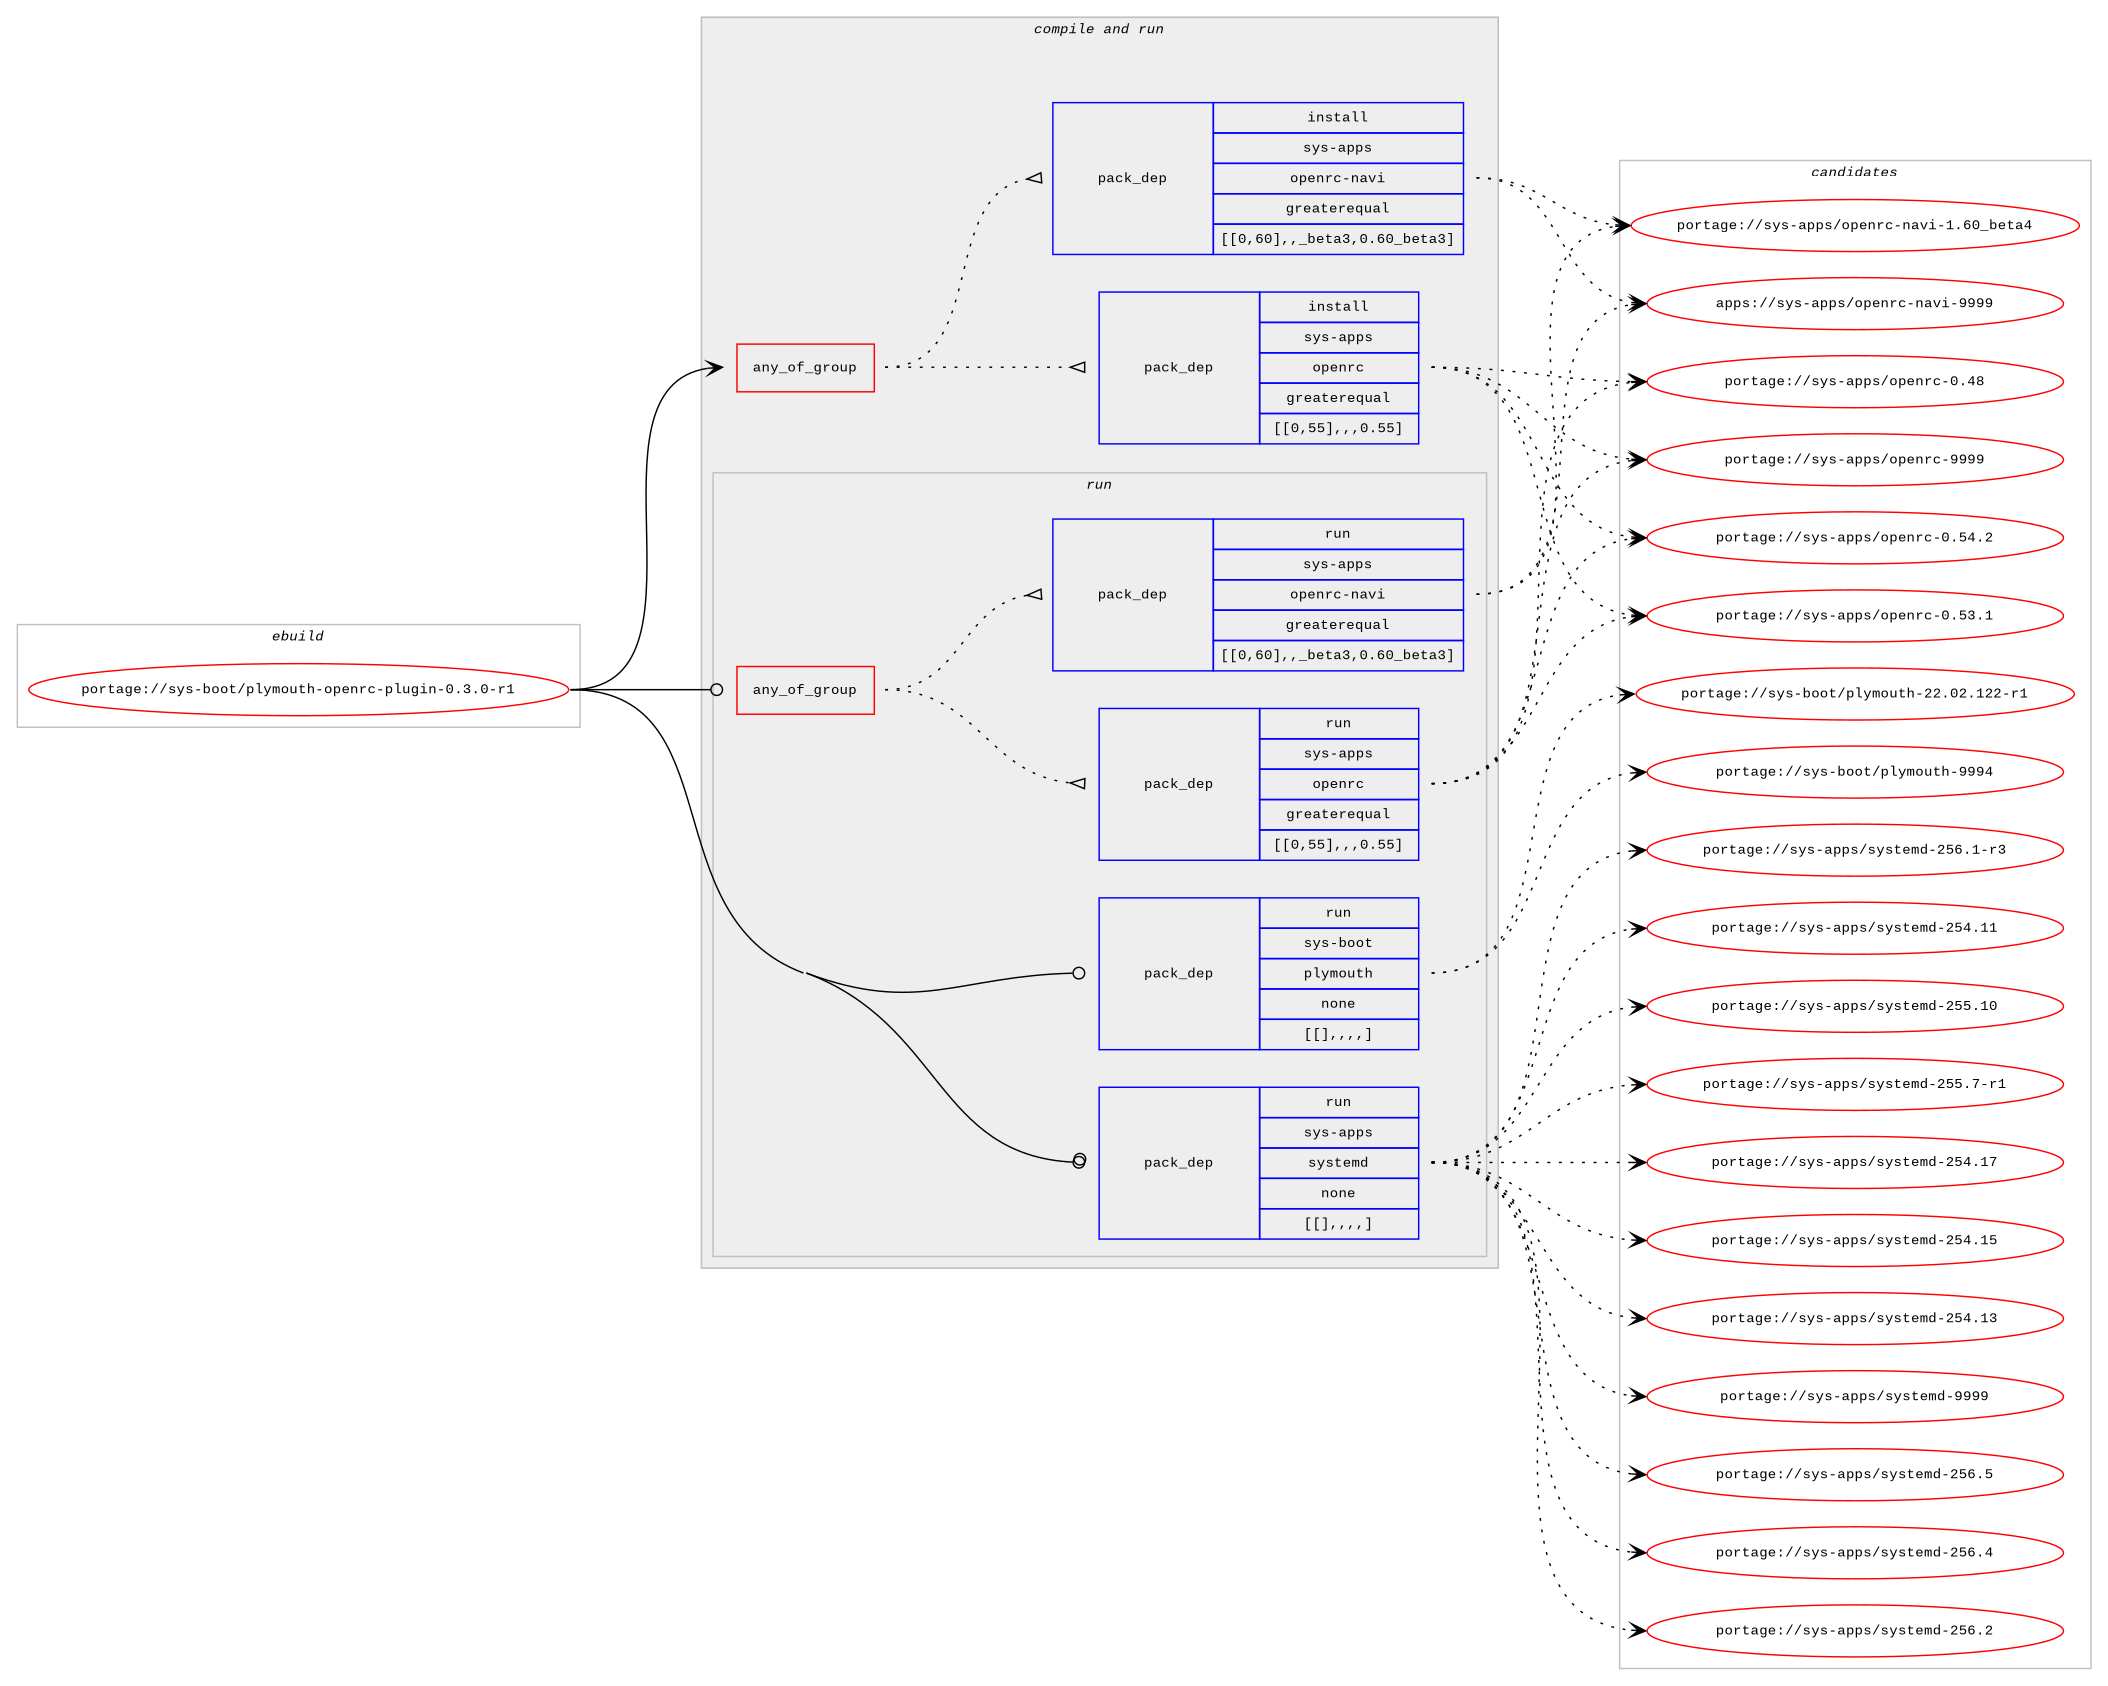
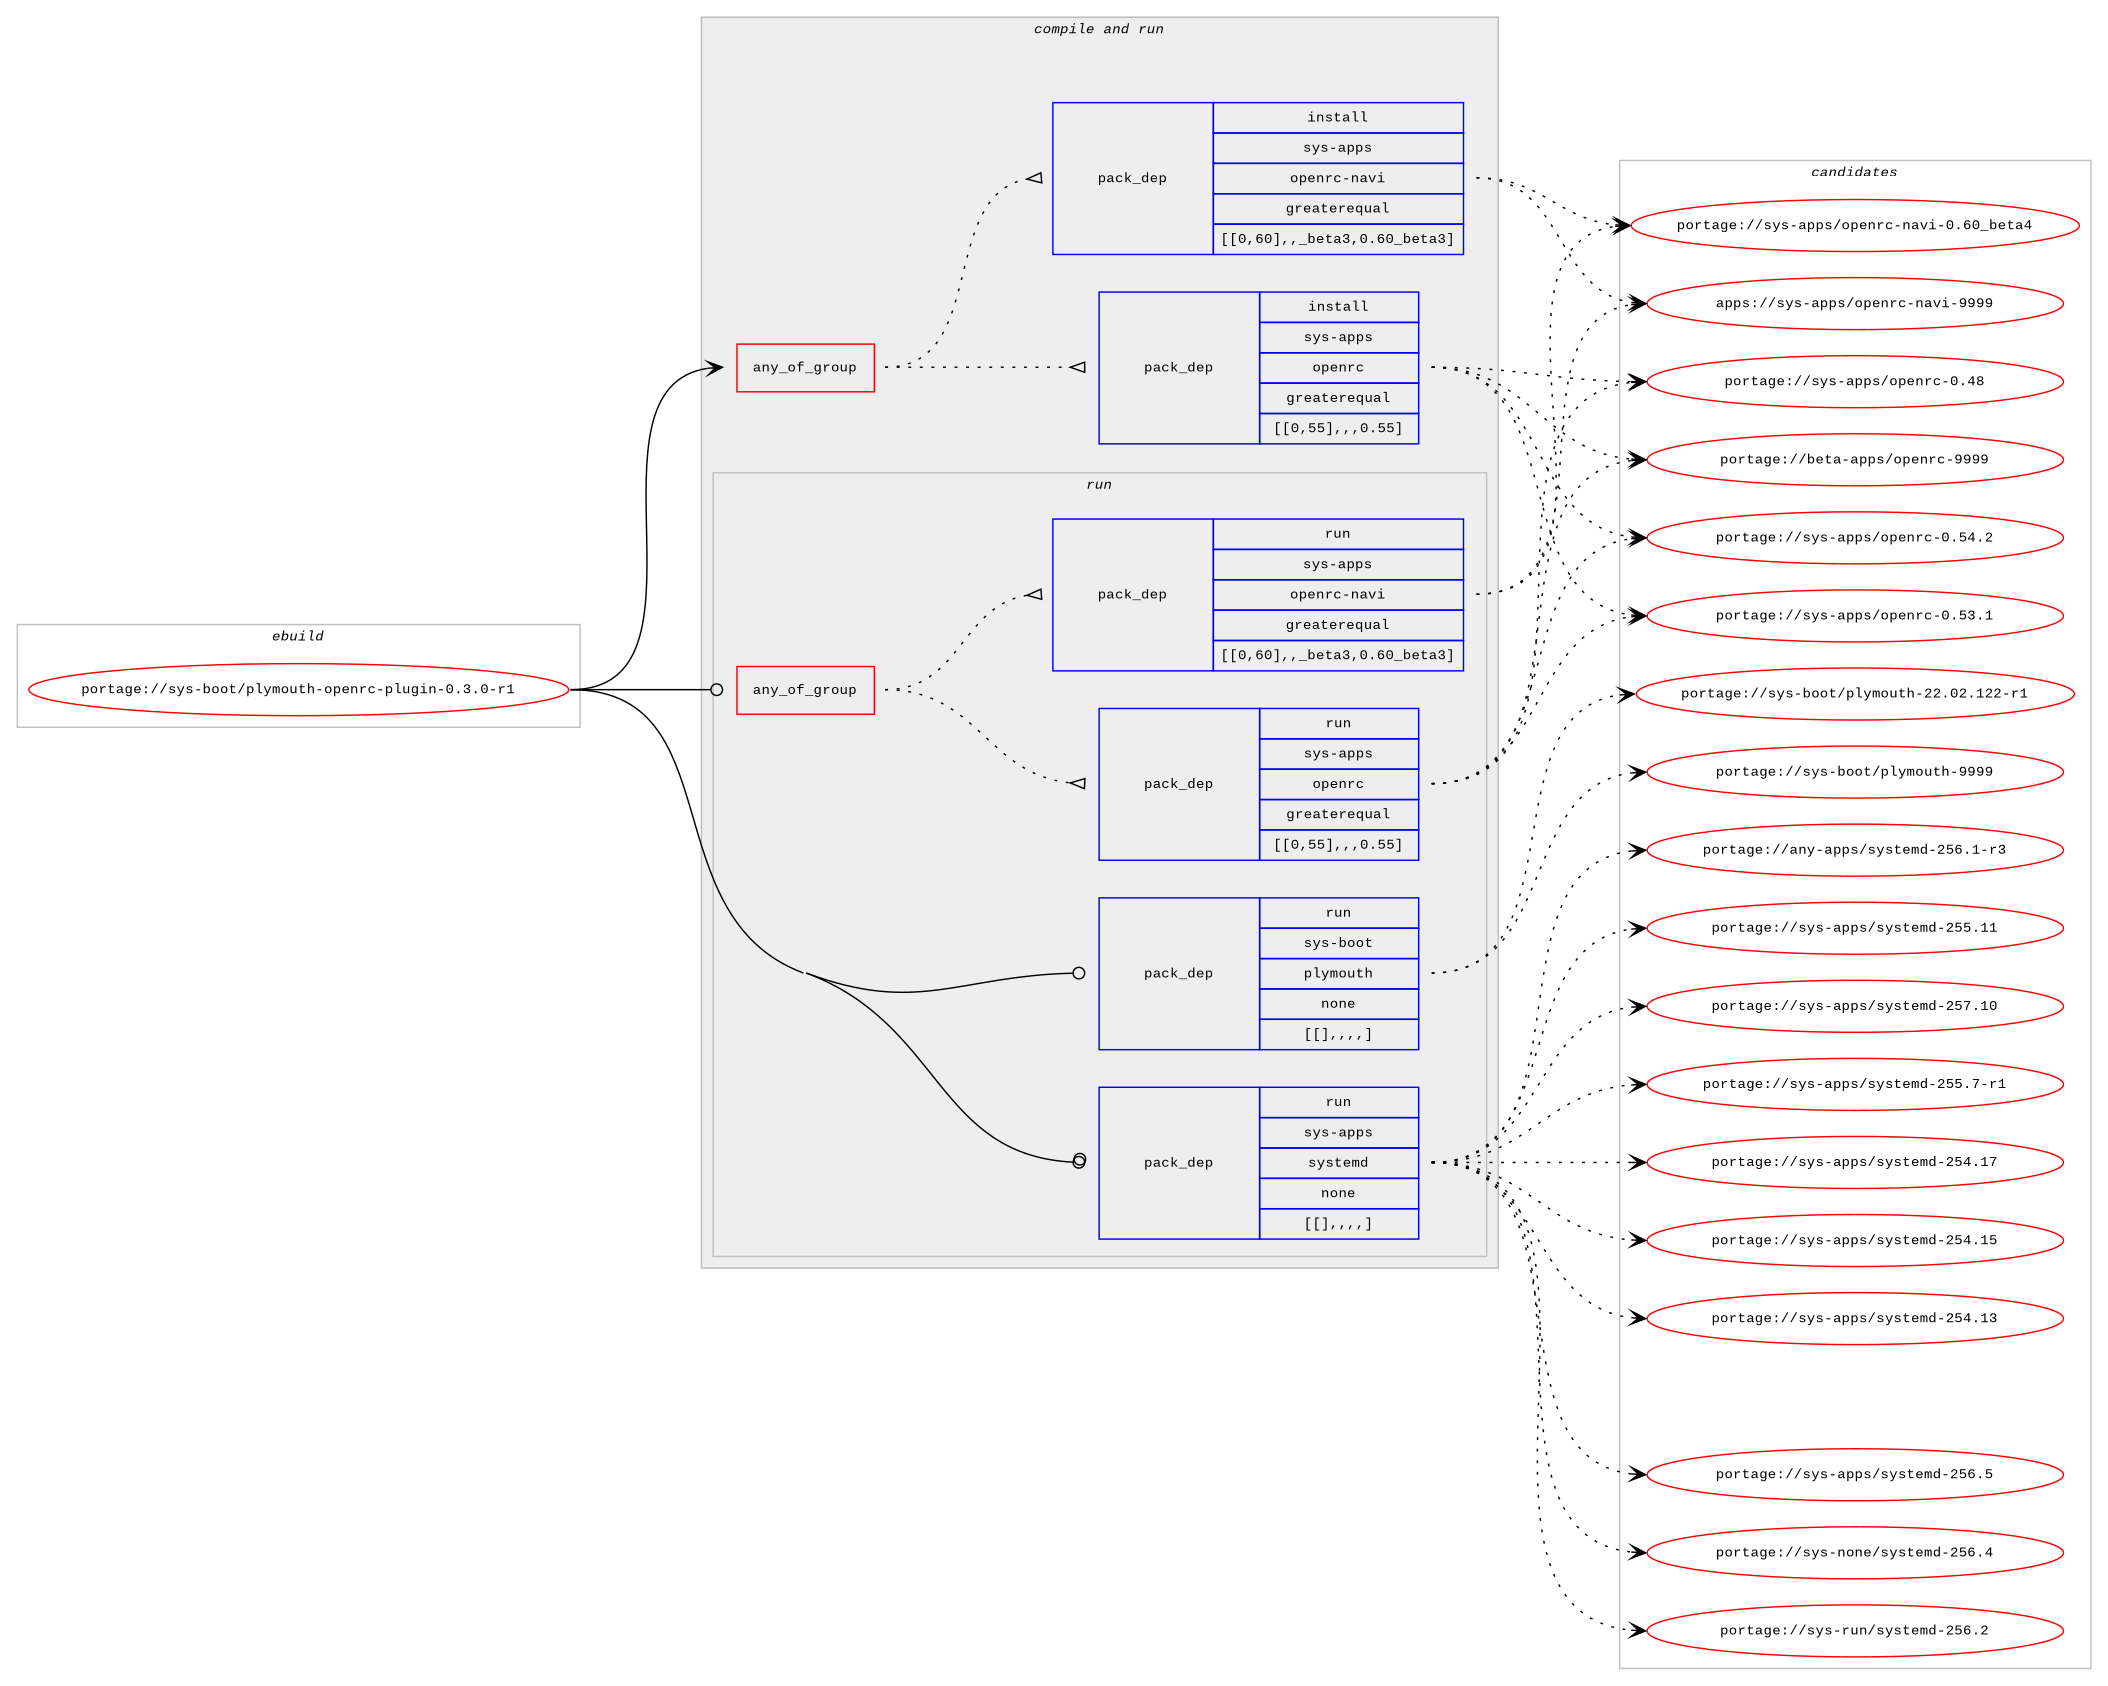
(1855, 226) -> (1855, 226)
(1855, 460) -> (1855, 460)
(1855, 772) -> (1855, 772)
(1855, 850) -> (1855, 850)
(1855, 928) -> (1855, 928)
(1855, 1006) -> (1855, 1006)
(1855, 1397) -> none
(1855, 1553) -> (1855, 1553)
(1855, 1631) -> (1855, 1631)
